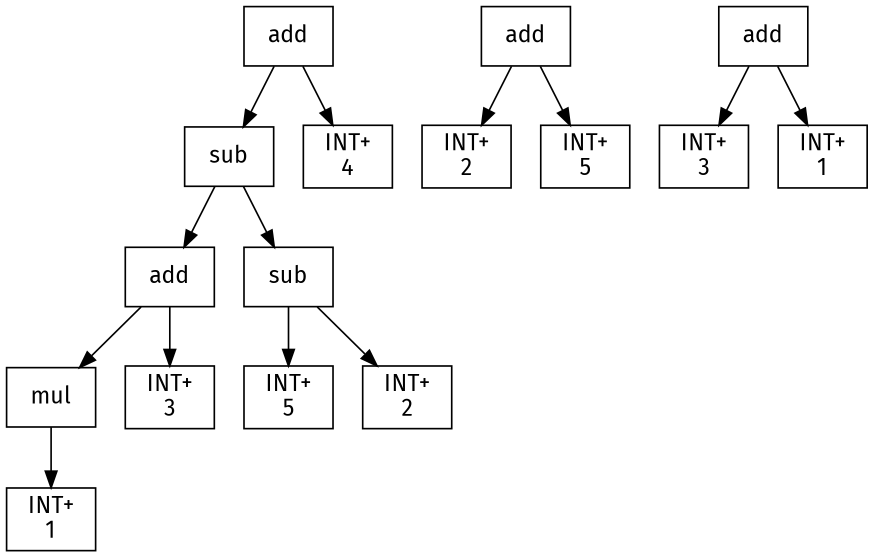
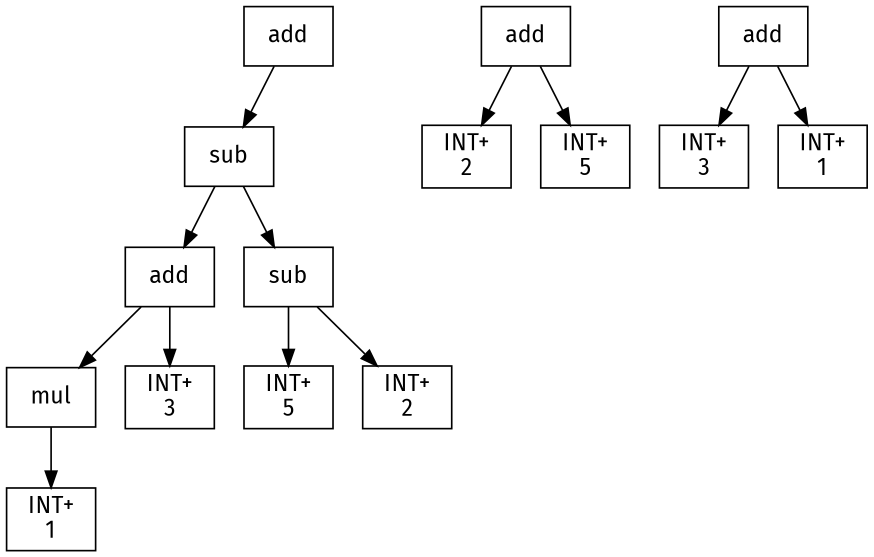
(348, 157) -> none
